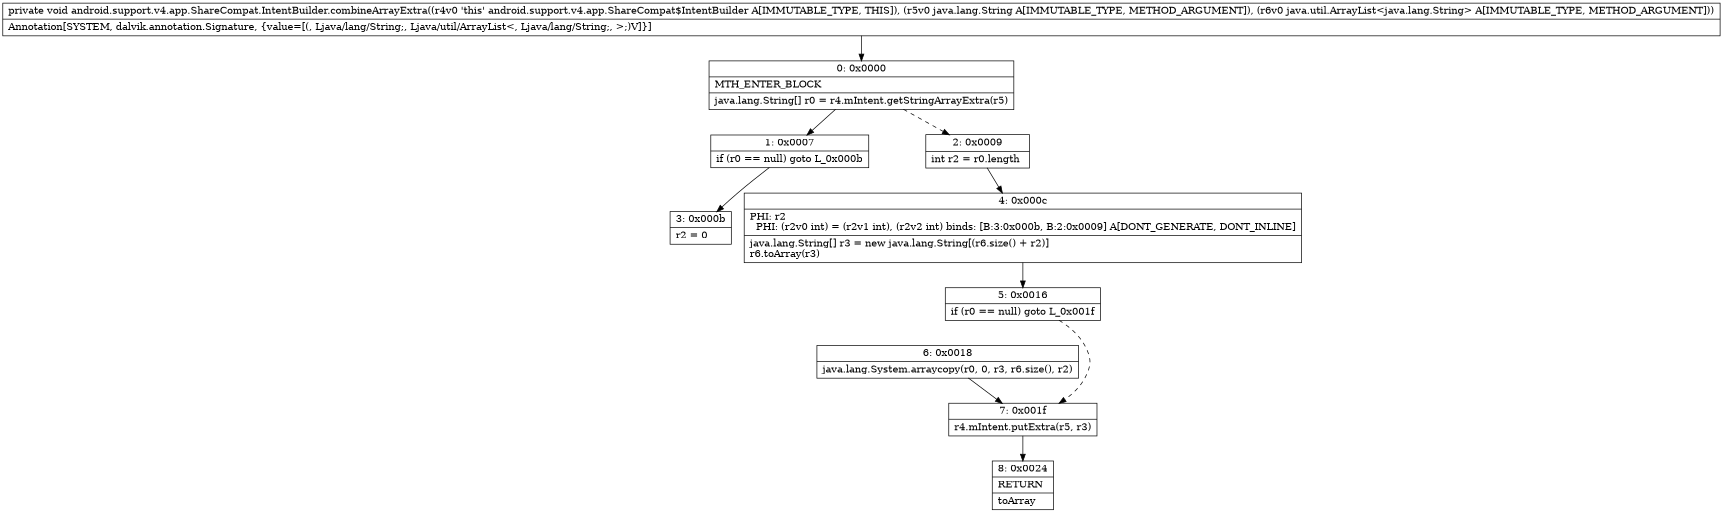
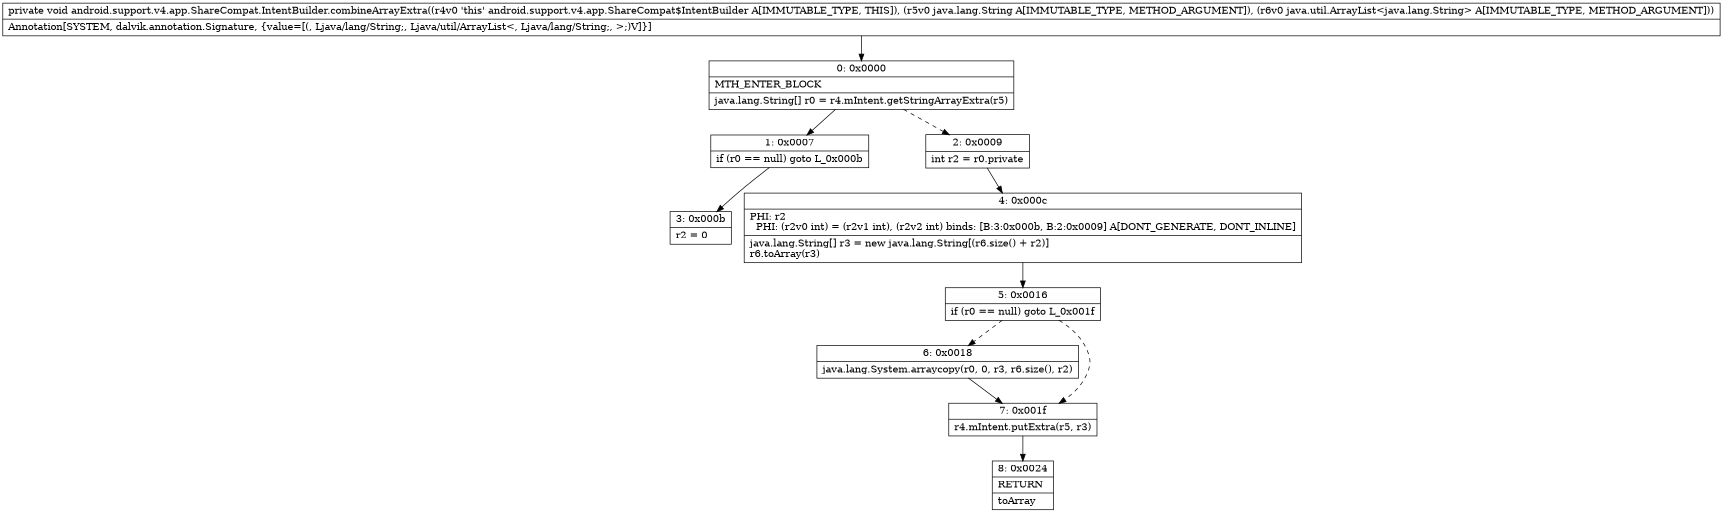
(976, 159) -> (978, 159)
none -> (988, 331)
